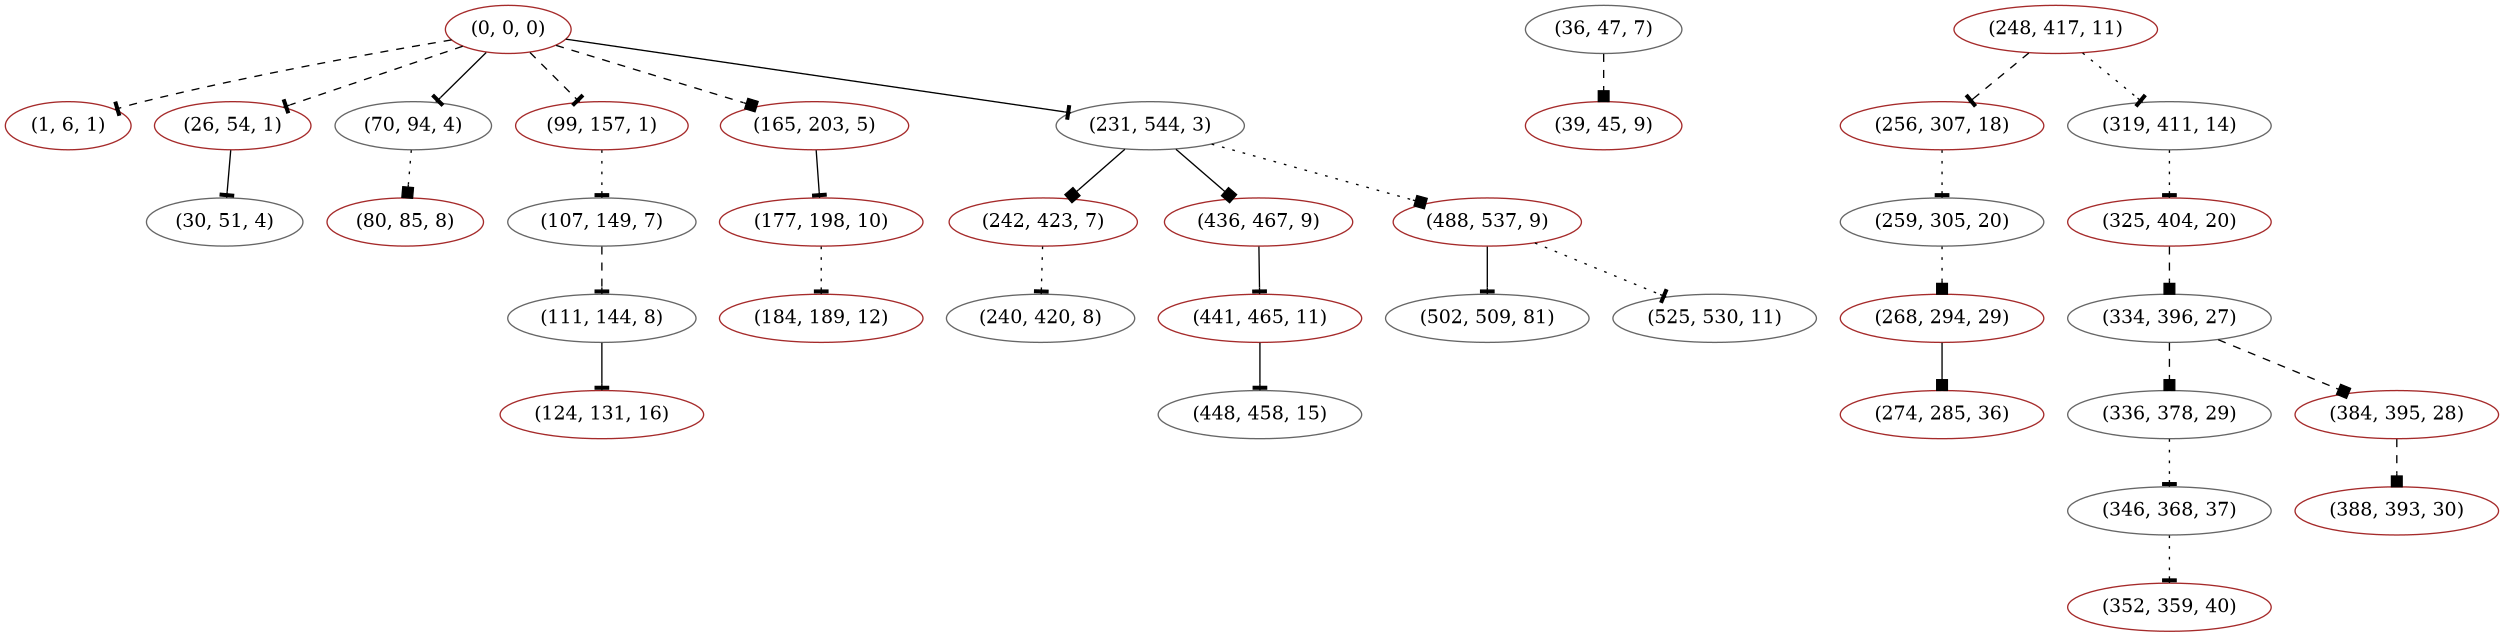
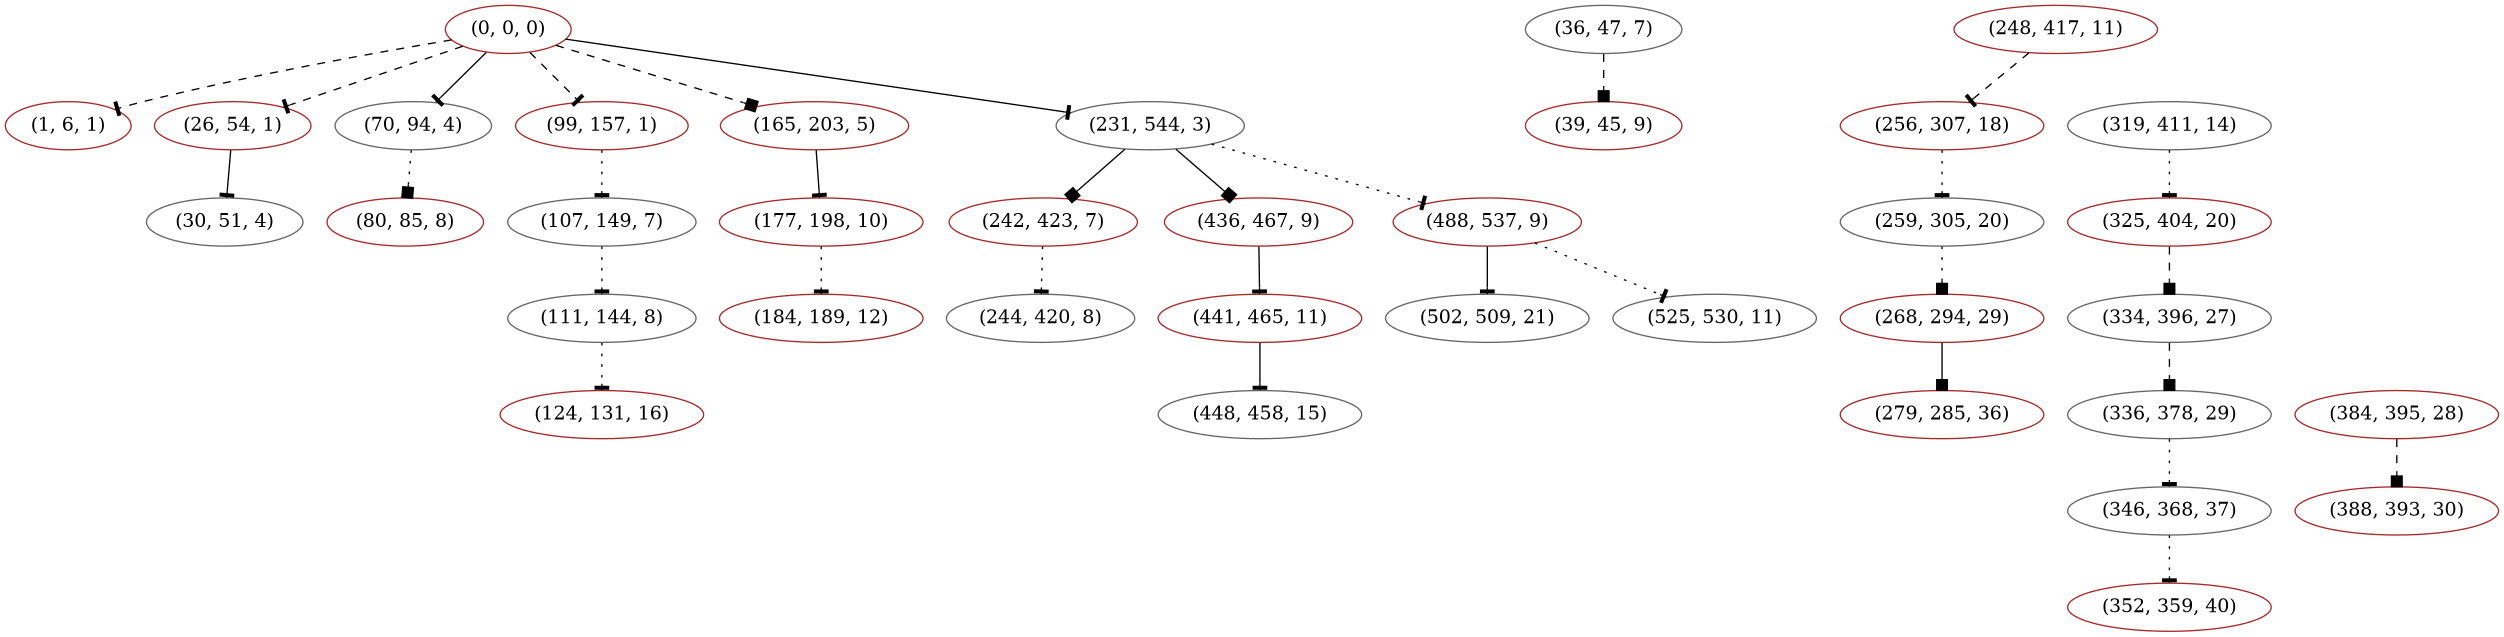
(2110, 75) -> none
(1315, 173) -> (1315, 173)
(602, 267) -> (602, 267)
(1041, 318) -> (1041, 318)
(1487, 318) -> (1487, 318)
(602, 363) -> (602, 363)
(2277, 364) -> none
(1942, 415) -> (1942, 415)
